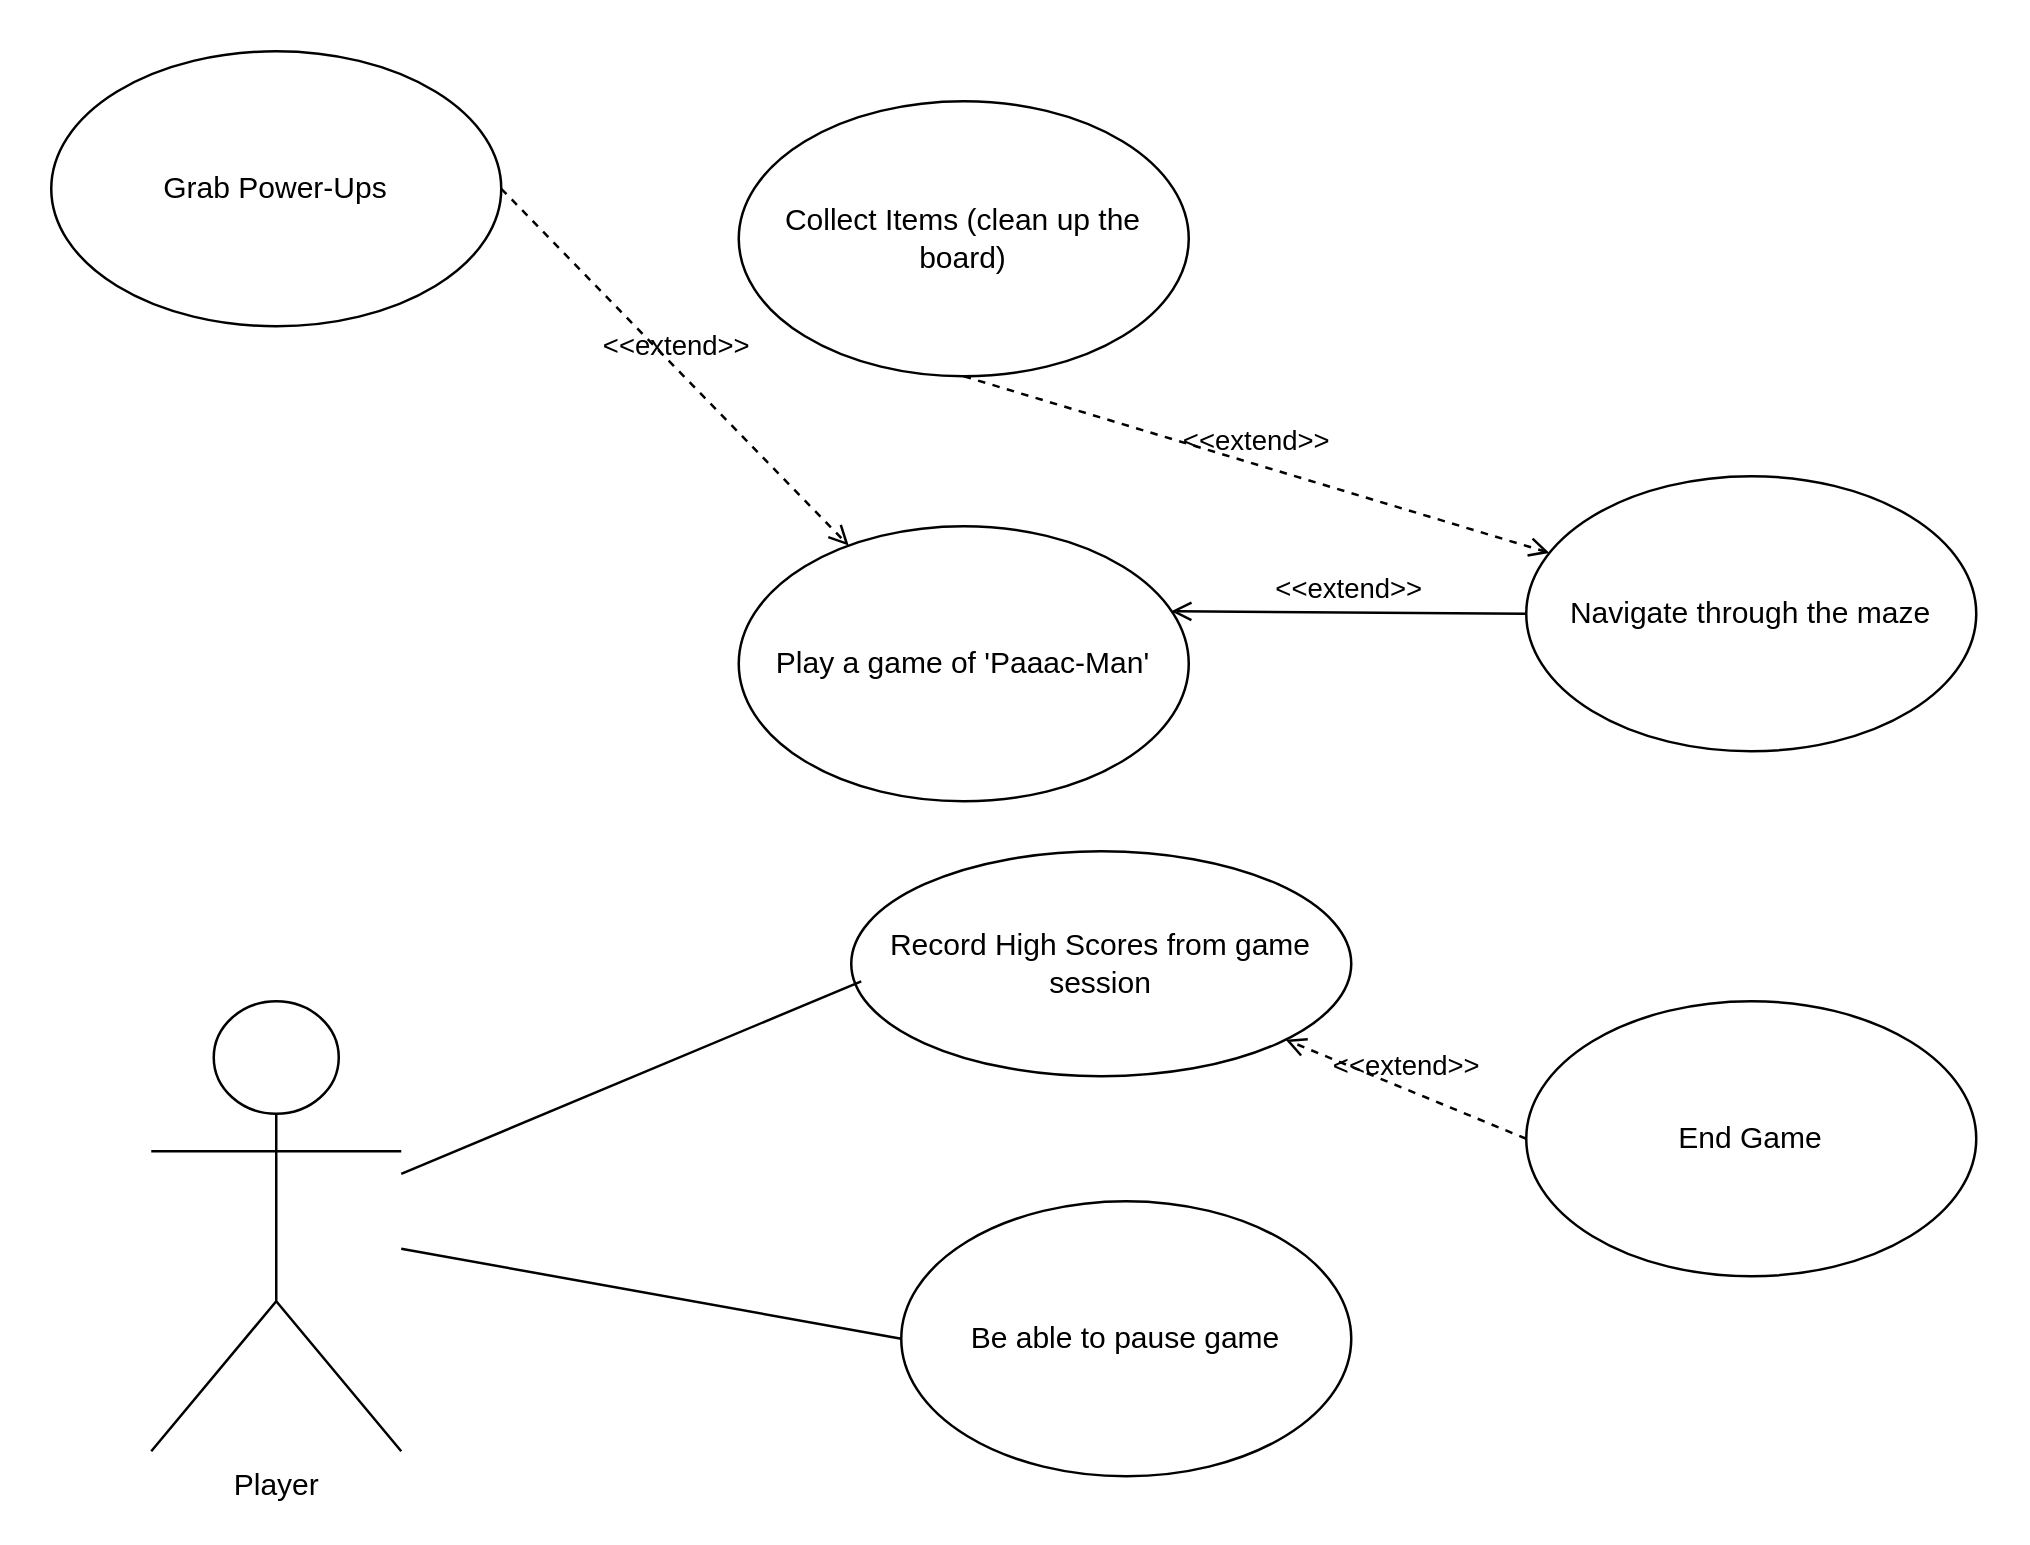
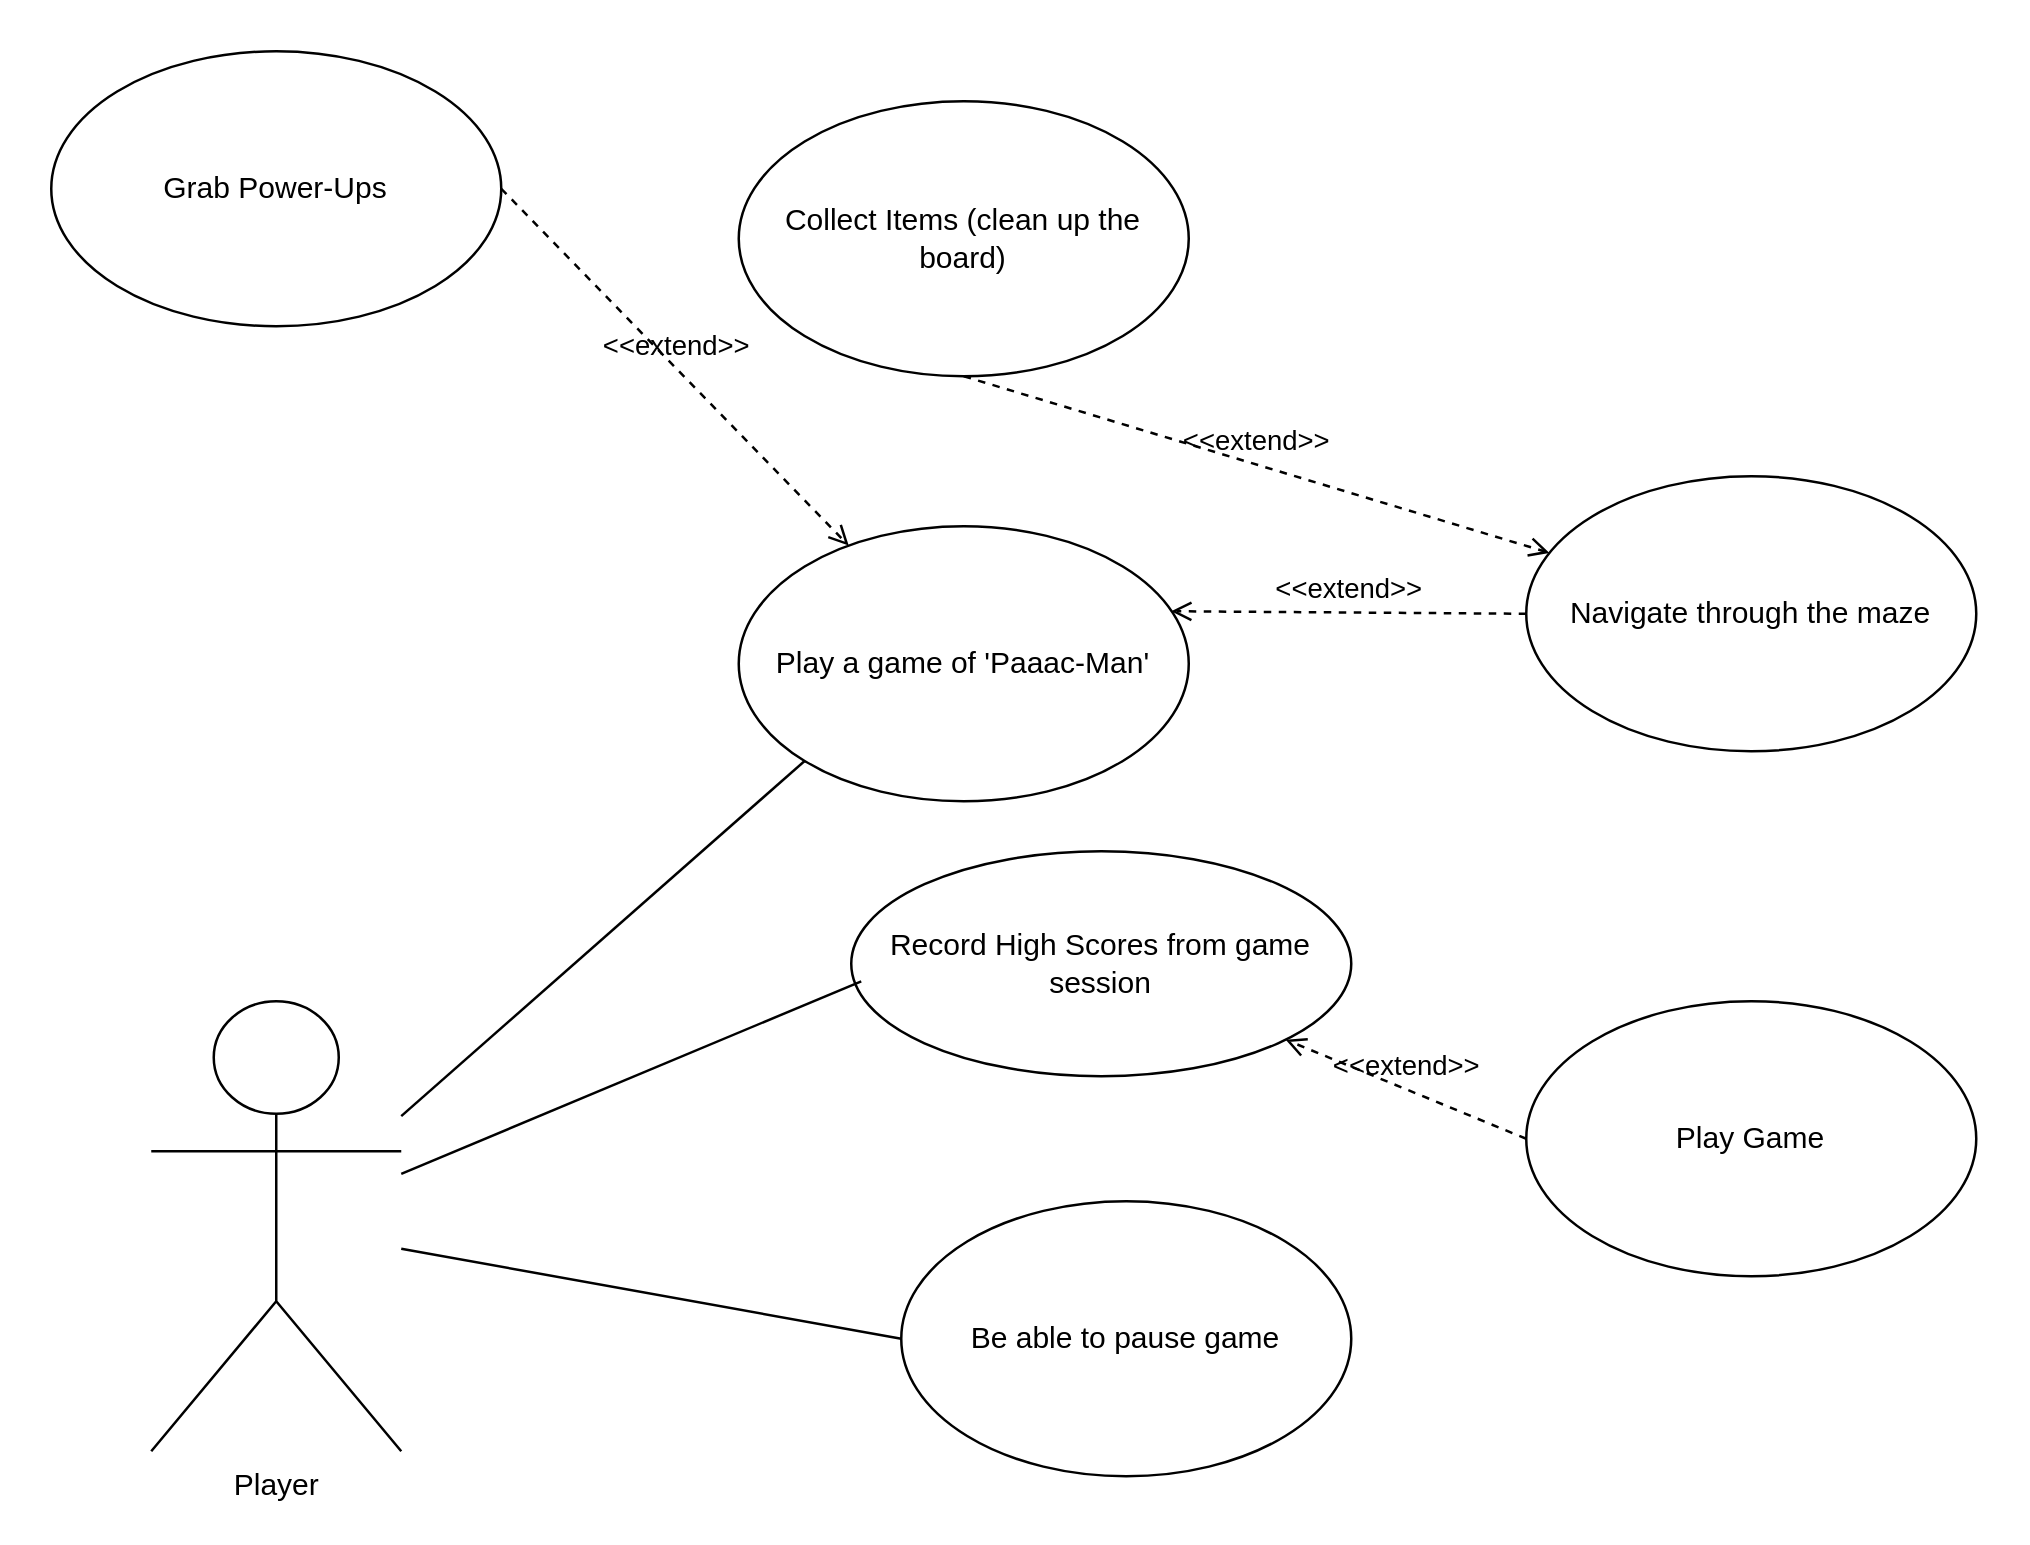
(1350, 613) -> (1350, 613)
none -> (603, 939)
(1751, 1139) -> (1751, 1139)
